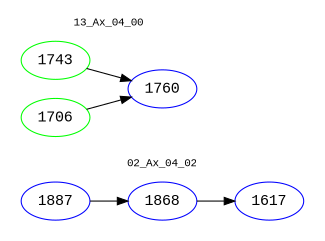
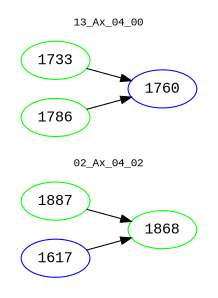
(56, 60) -> (56, 60)
(56, 117) -> (56, 117)
(56, 201) -> (56, 201)
(162, 201) -> (162, 230)
(210, 201) -> (104, 245)
